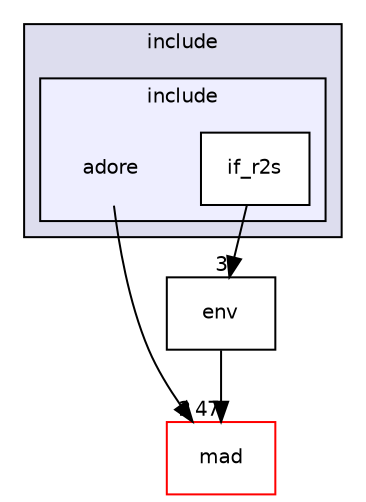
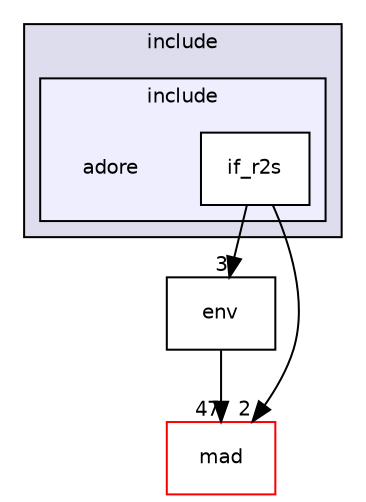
(135, 310) -> (299, 307)
